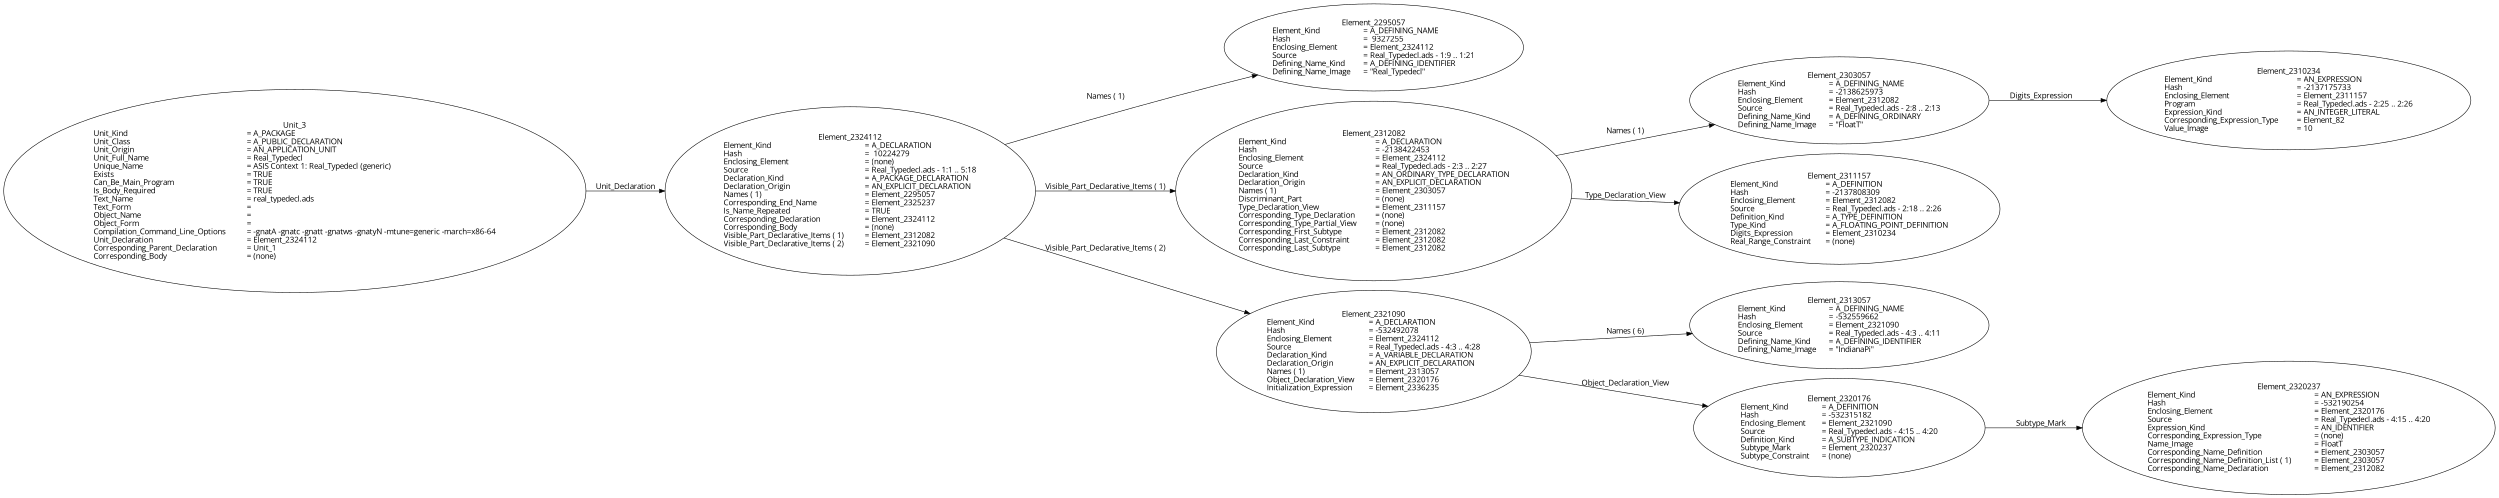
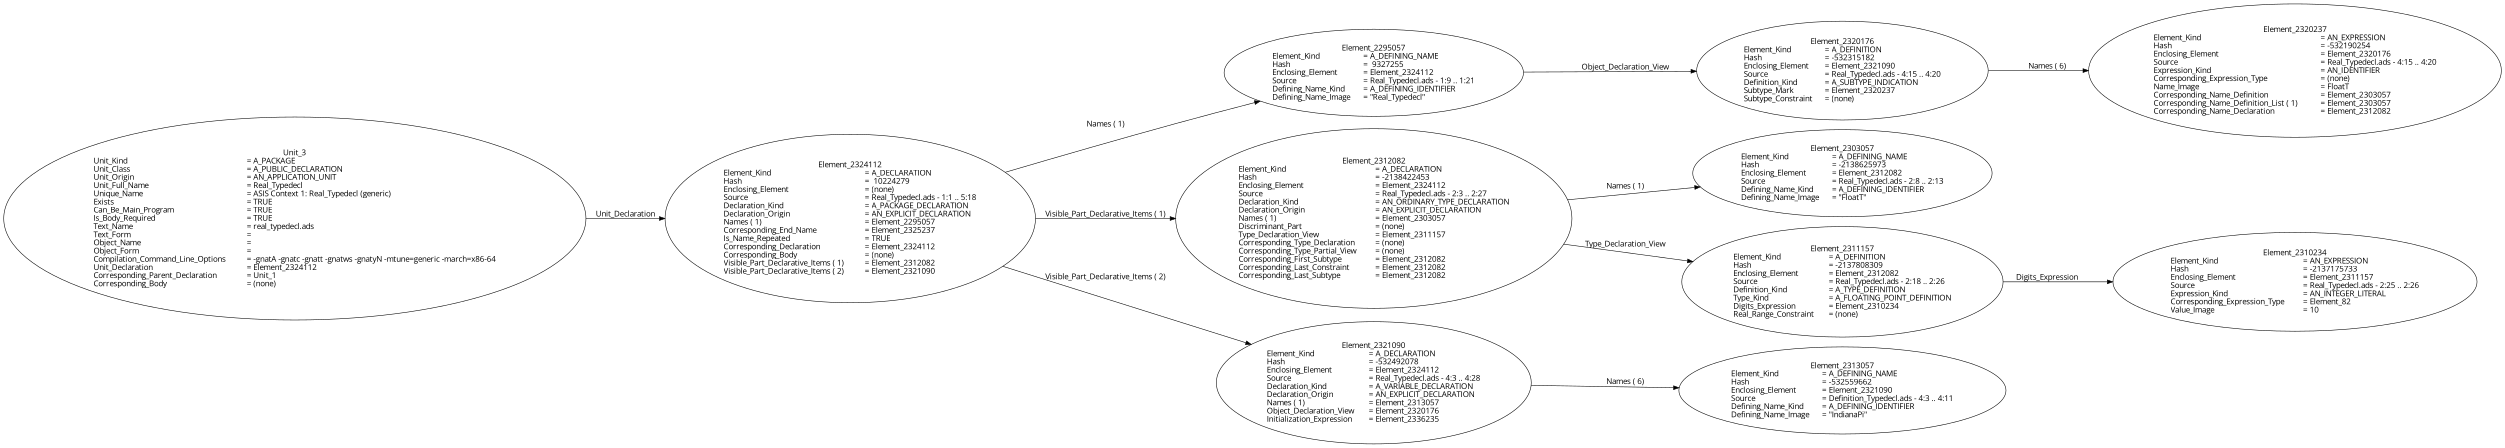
(2045, 100) -> (2055, 282)
(2182, 104) -> (2185, 286)
(1878, 117) -> (1881, 190)
(1888, 333) -> (1891, 399)
(1611, 390) -> (1607, 72)
(2041, 424) -> (2047, 66)
